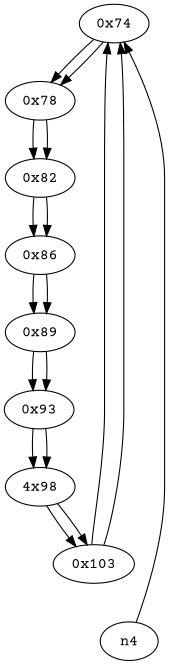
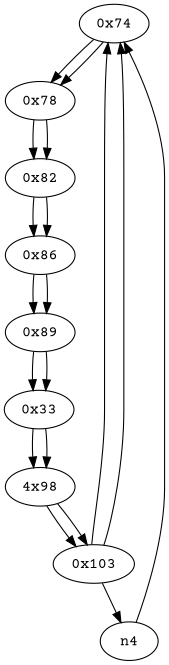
(39, 410) -> (39, 410)
none -> (109, 598)
